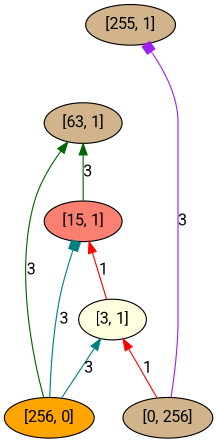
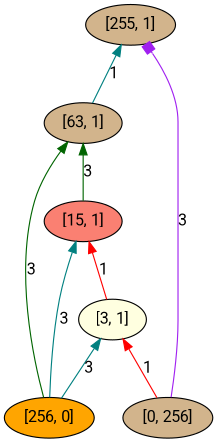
none -> (104, 79)
(55, 324) -> (55, 324)
